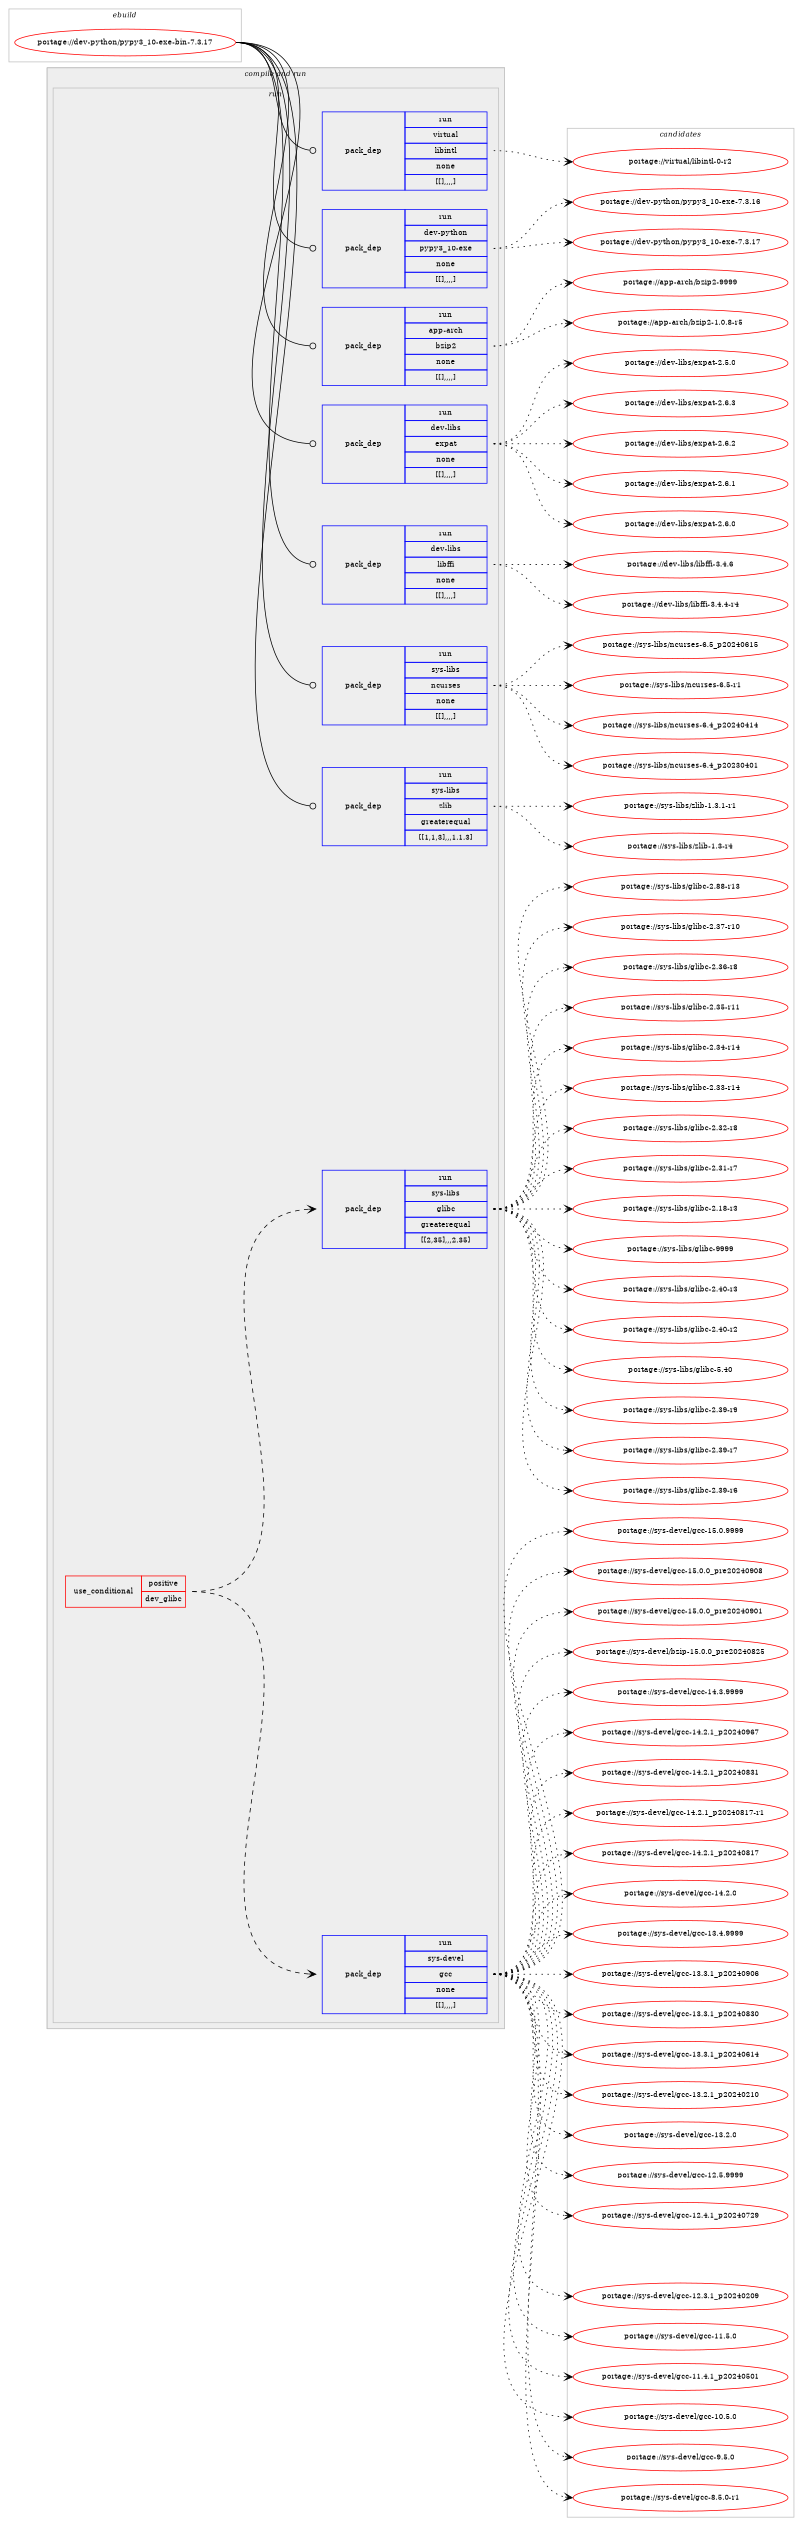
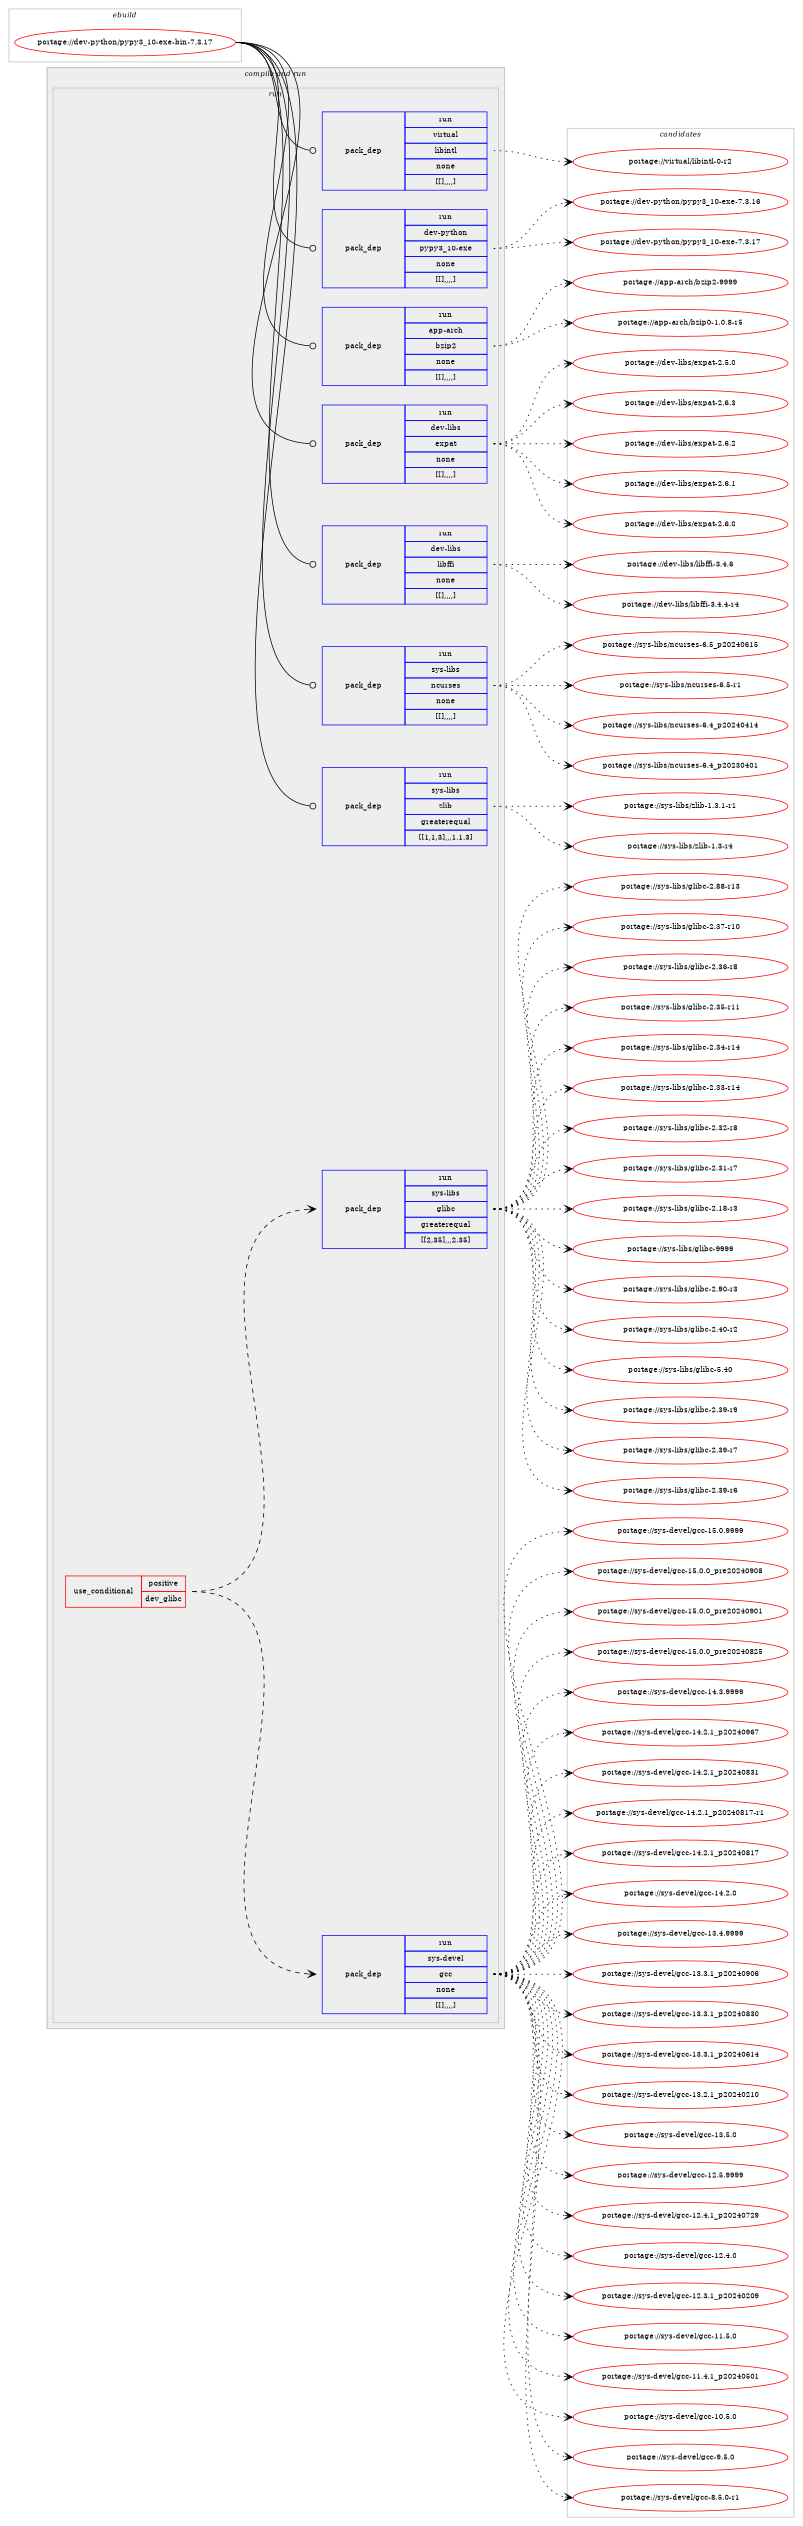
(681, 323) -> (681, 323)
(681, 1290) -> (681, 1290)
(681, 1652) -> (681, 1652)
(681, 2135) -> (681, 2135)
none -> (681, 2256)
